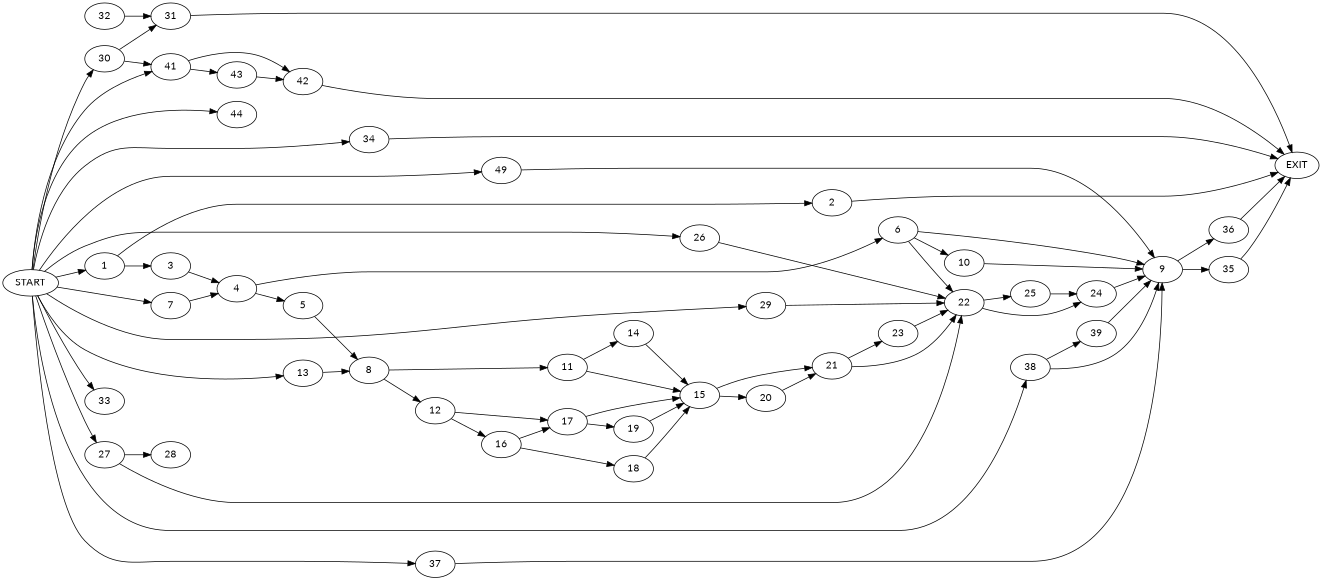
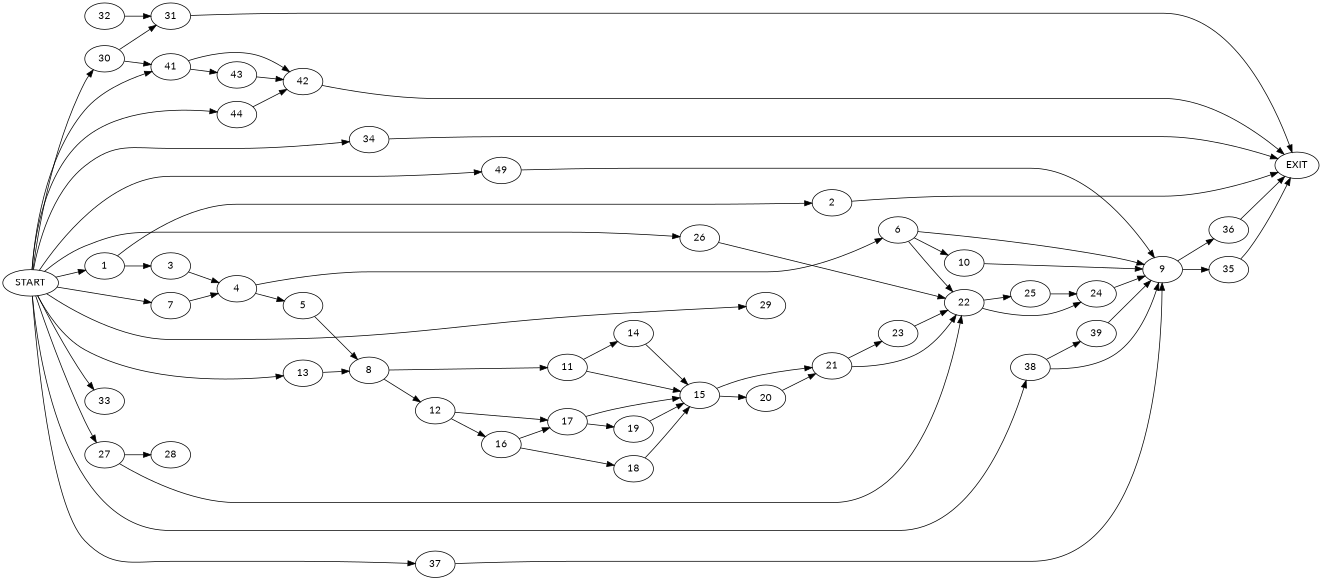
none -> (267, 100)
(861, 304) -> none
